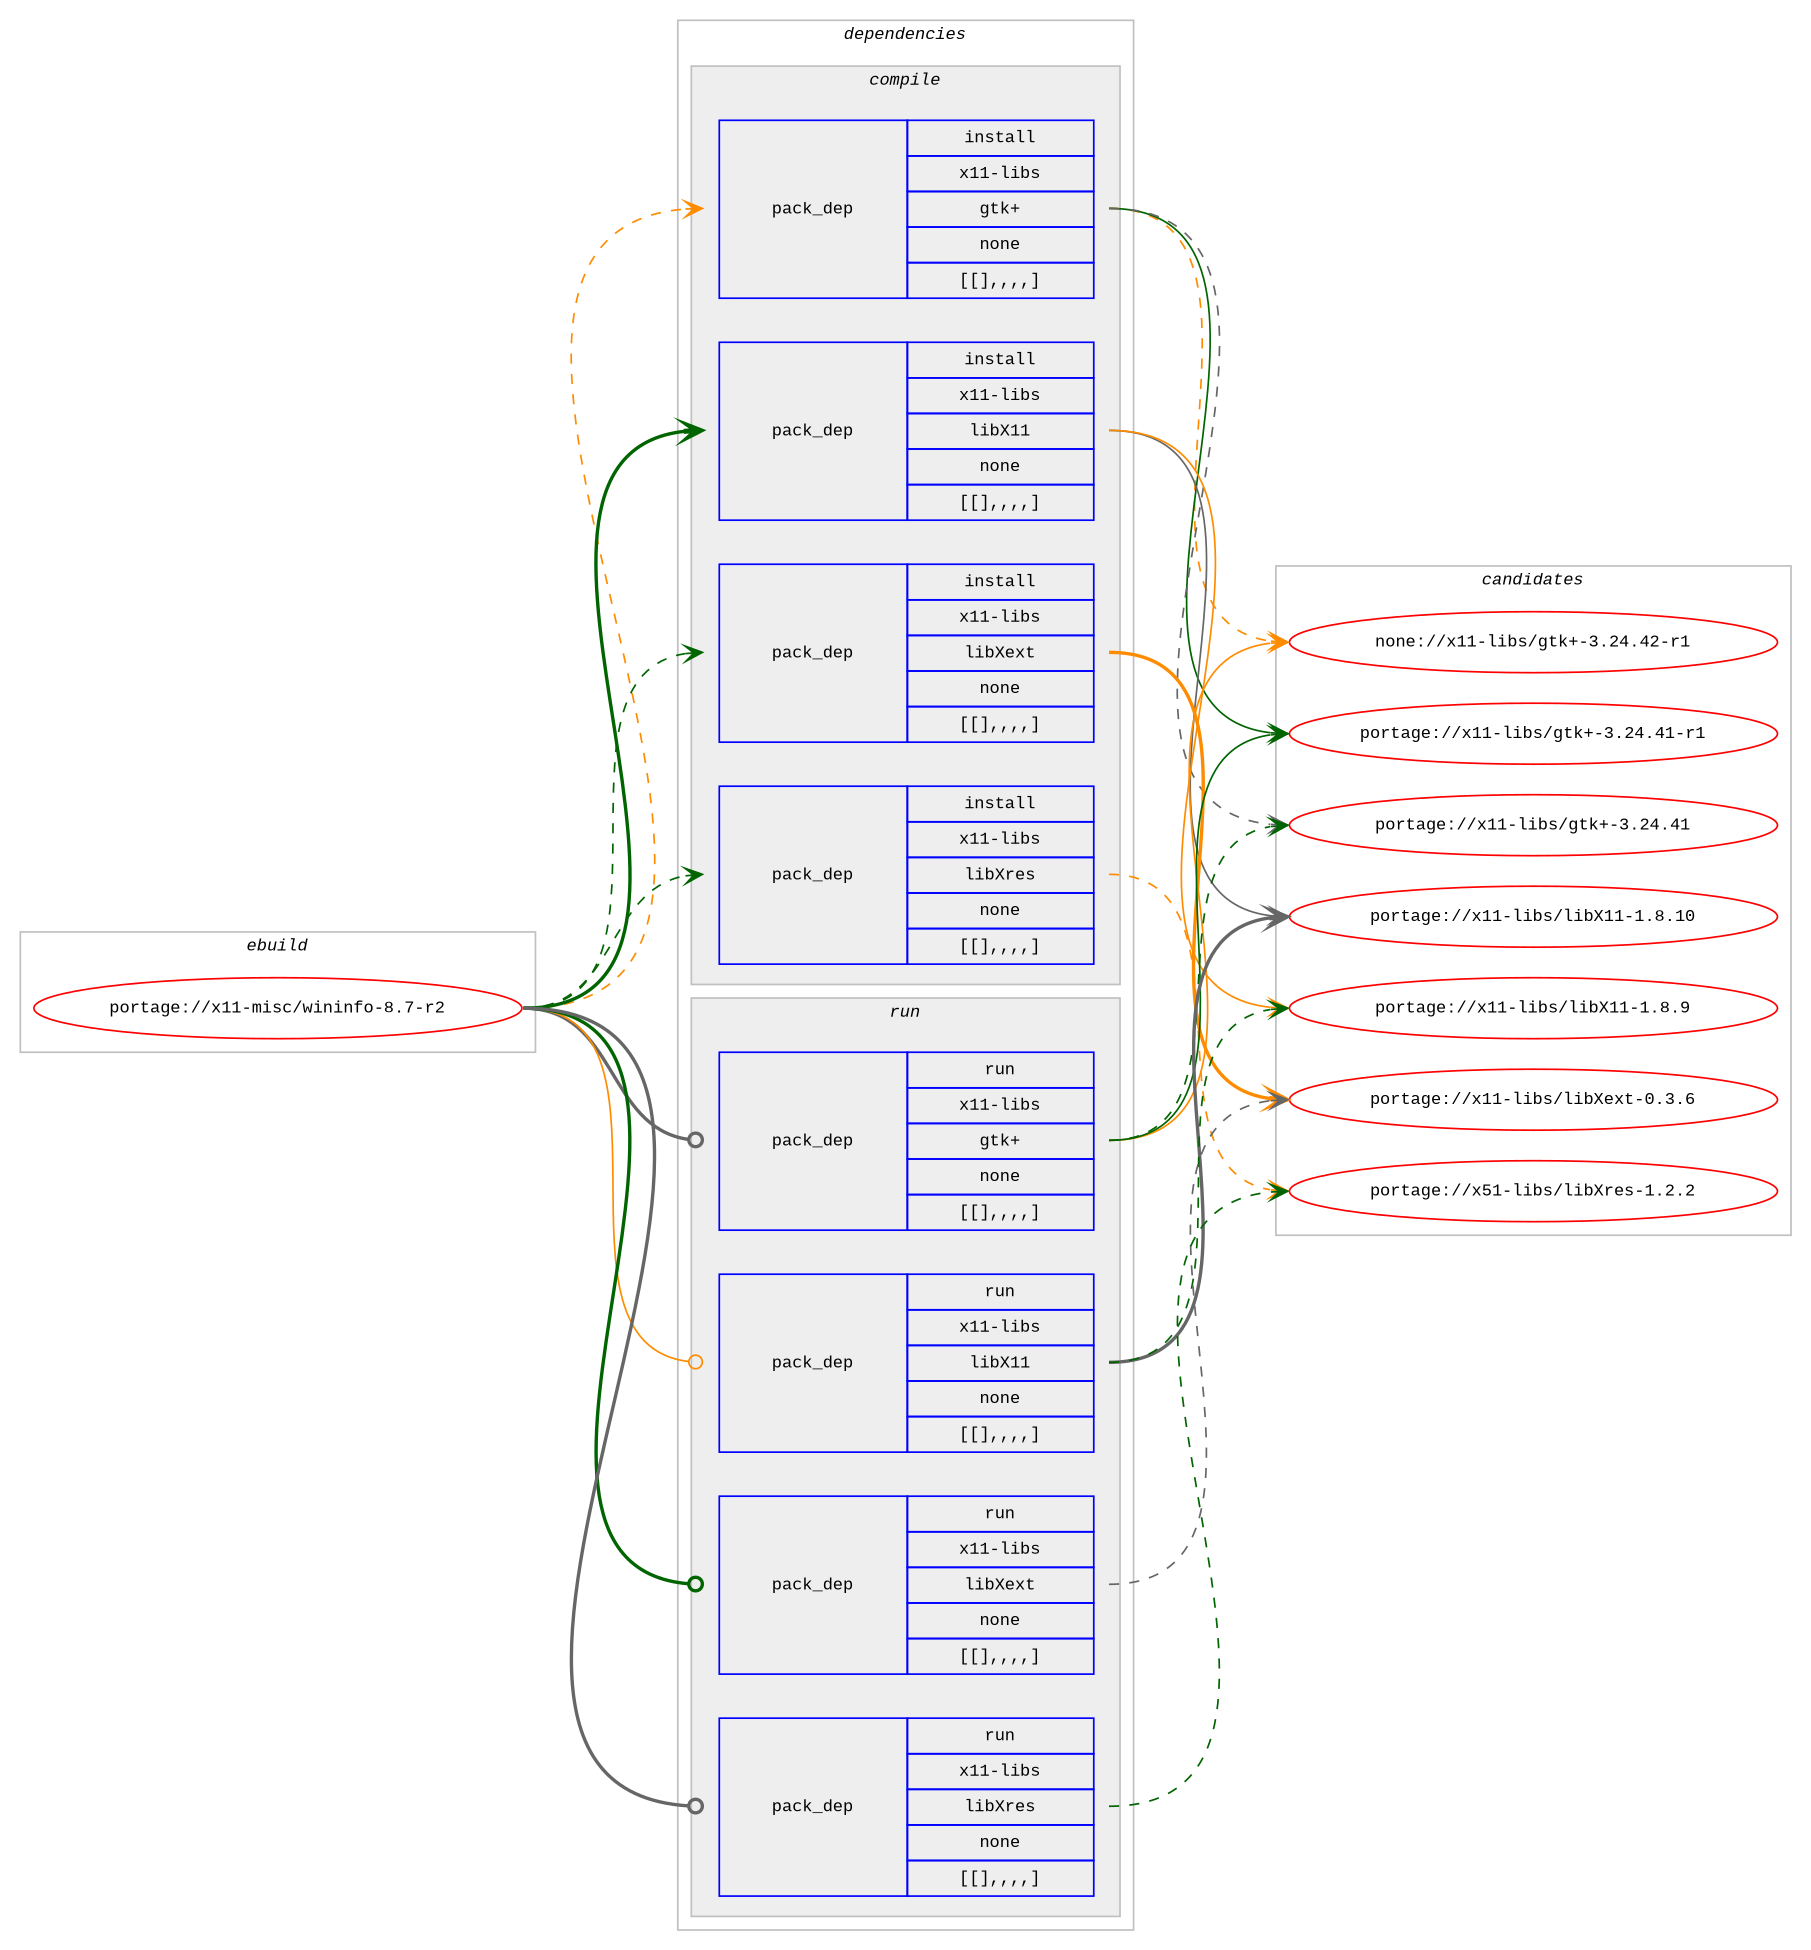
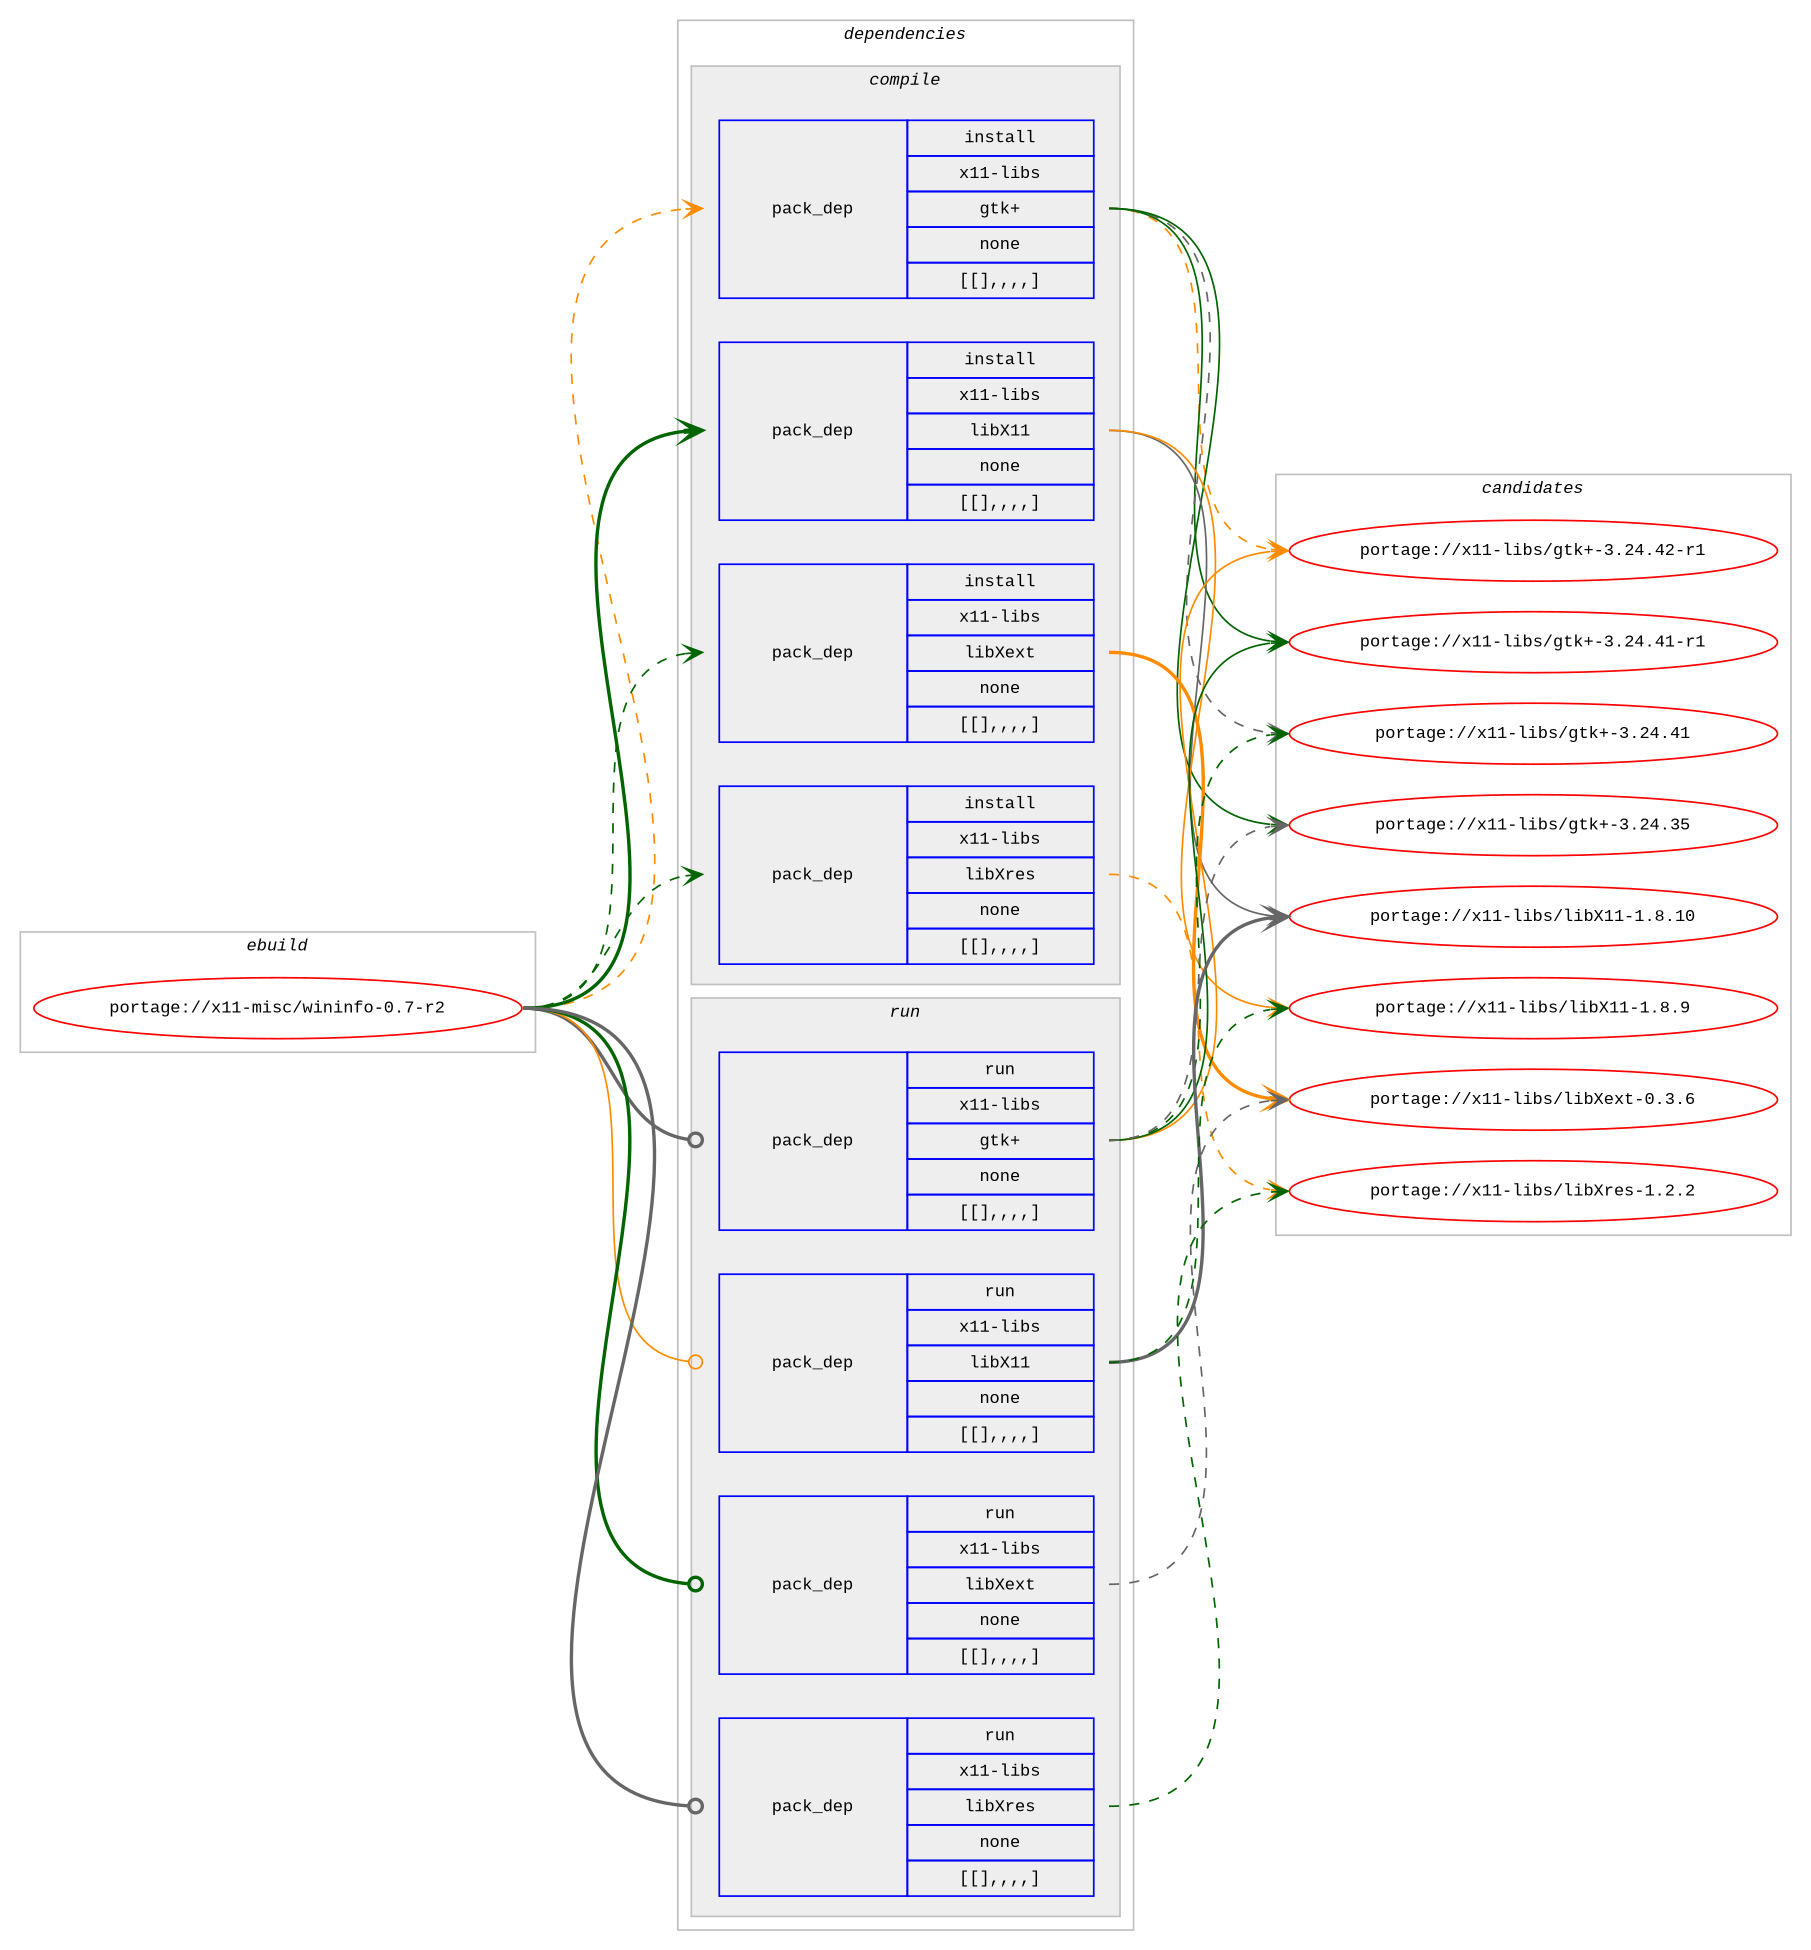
(1533, 642) -> (1533, 551)
none -> (1533, 825)
(278, 1008) -> (278, 1008)
(1533, 1191) -> (1533, 1191)
